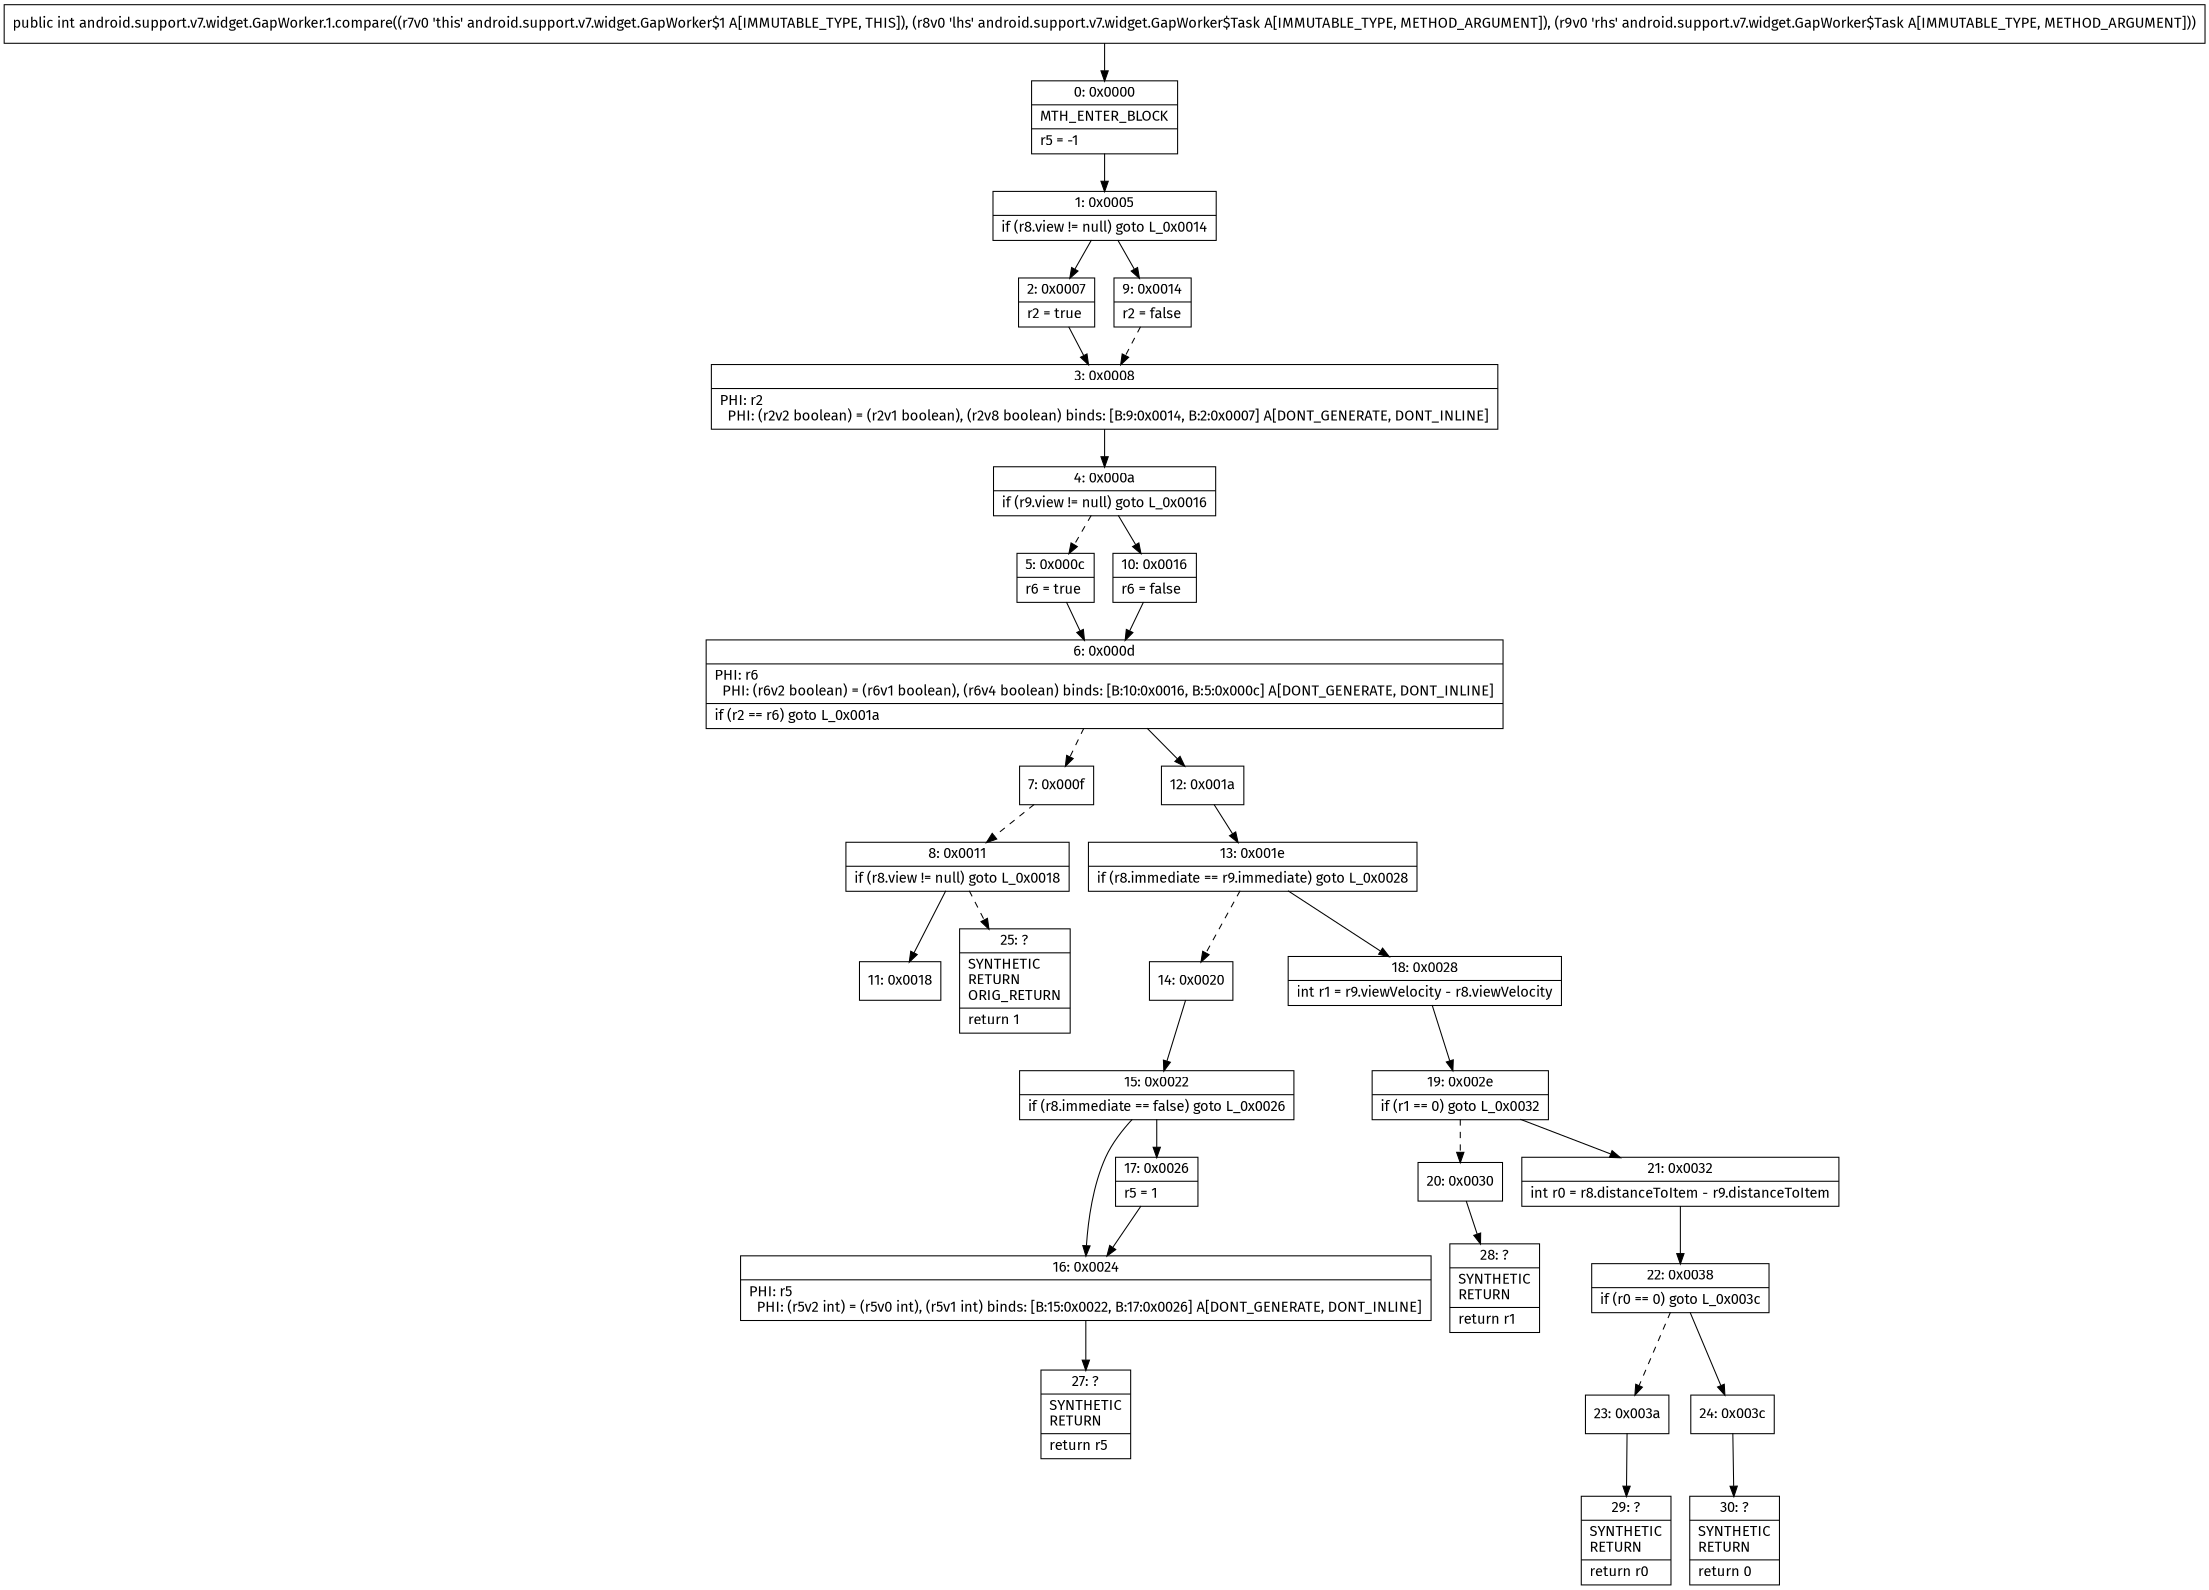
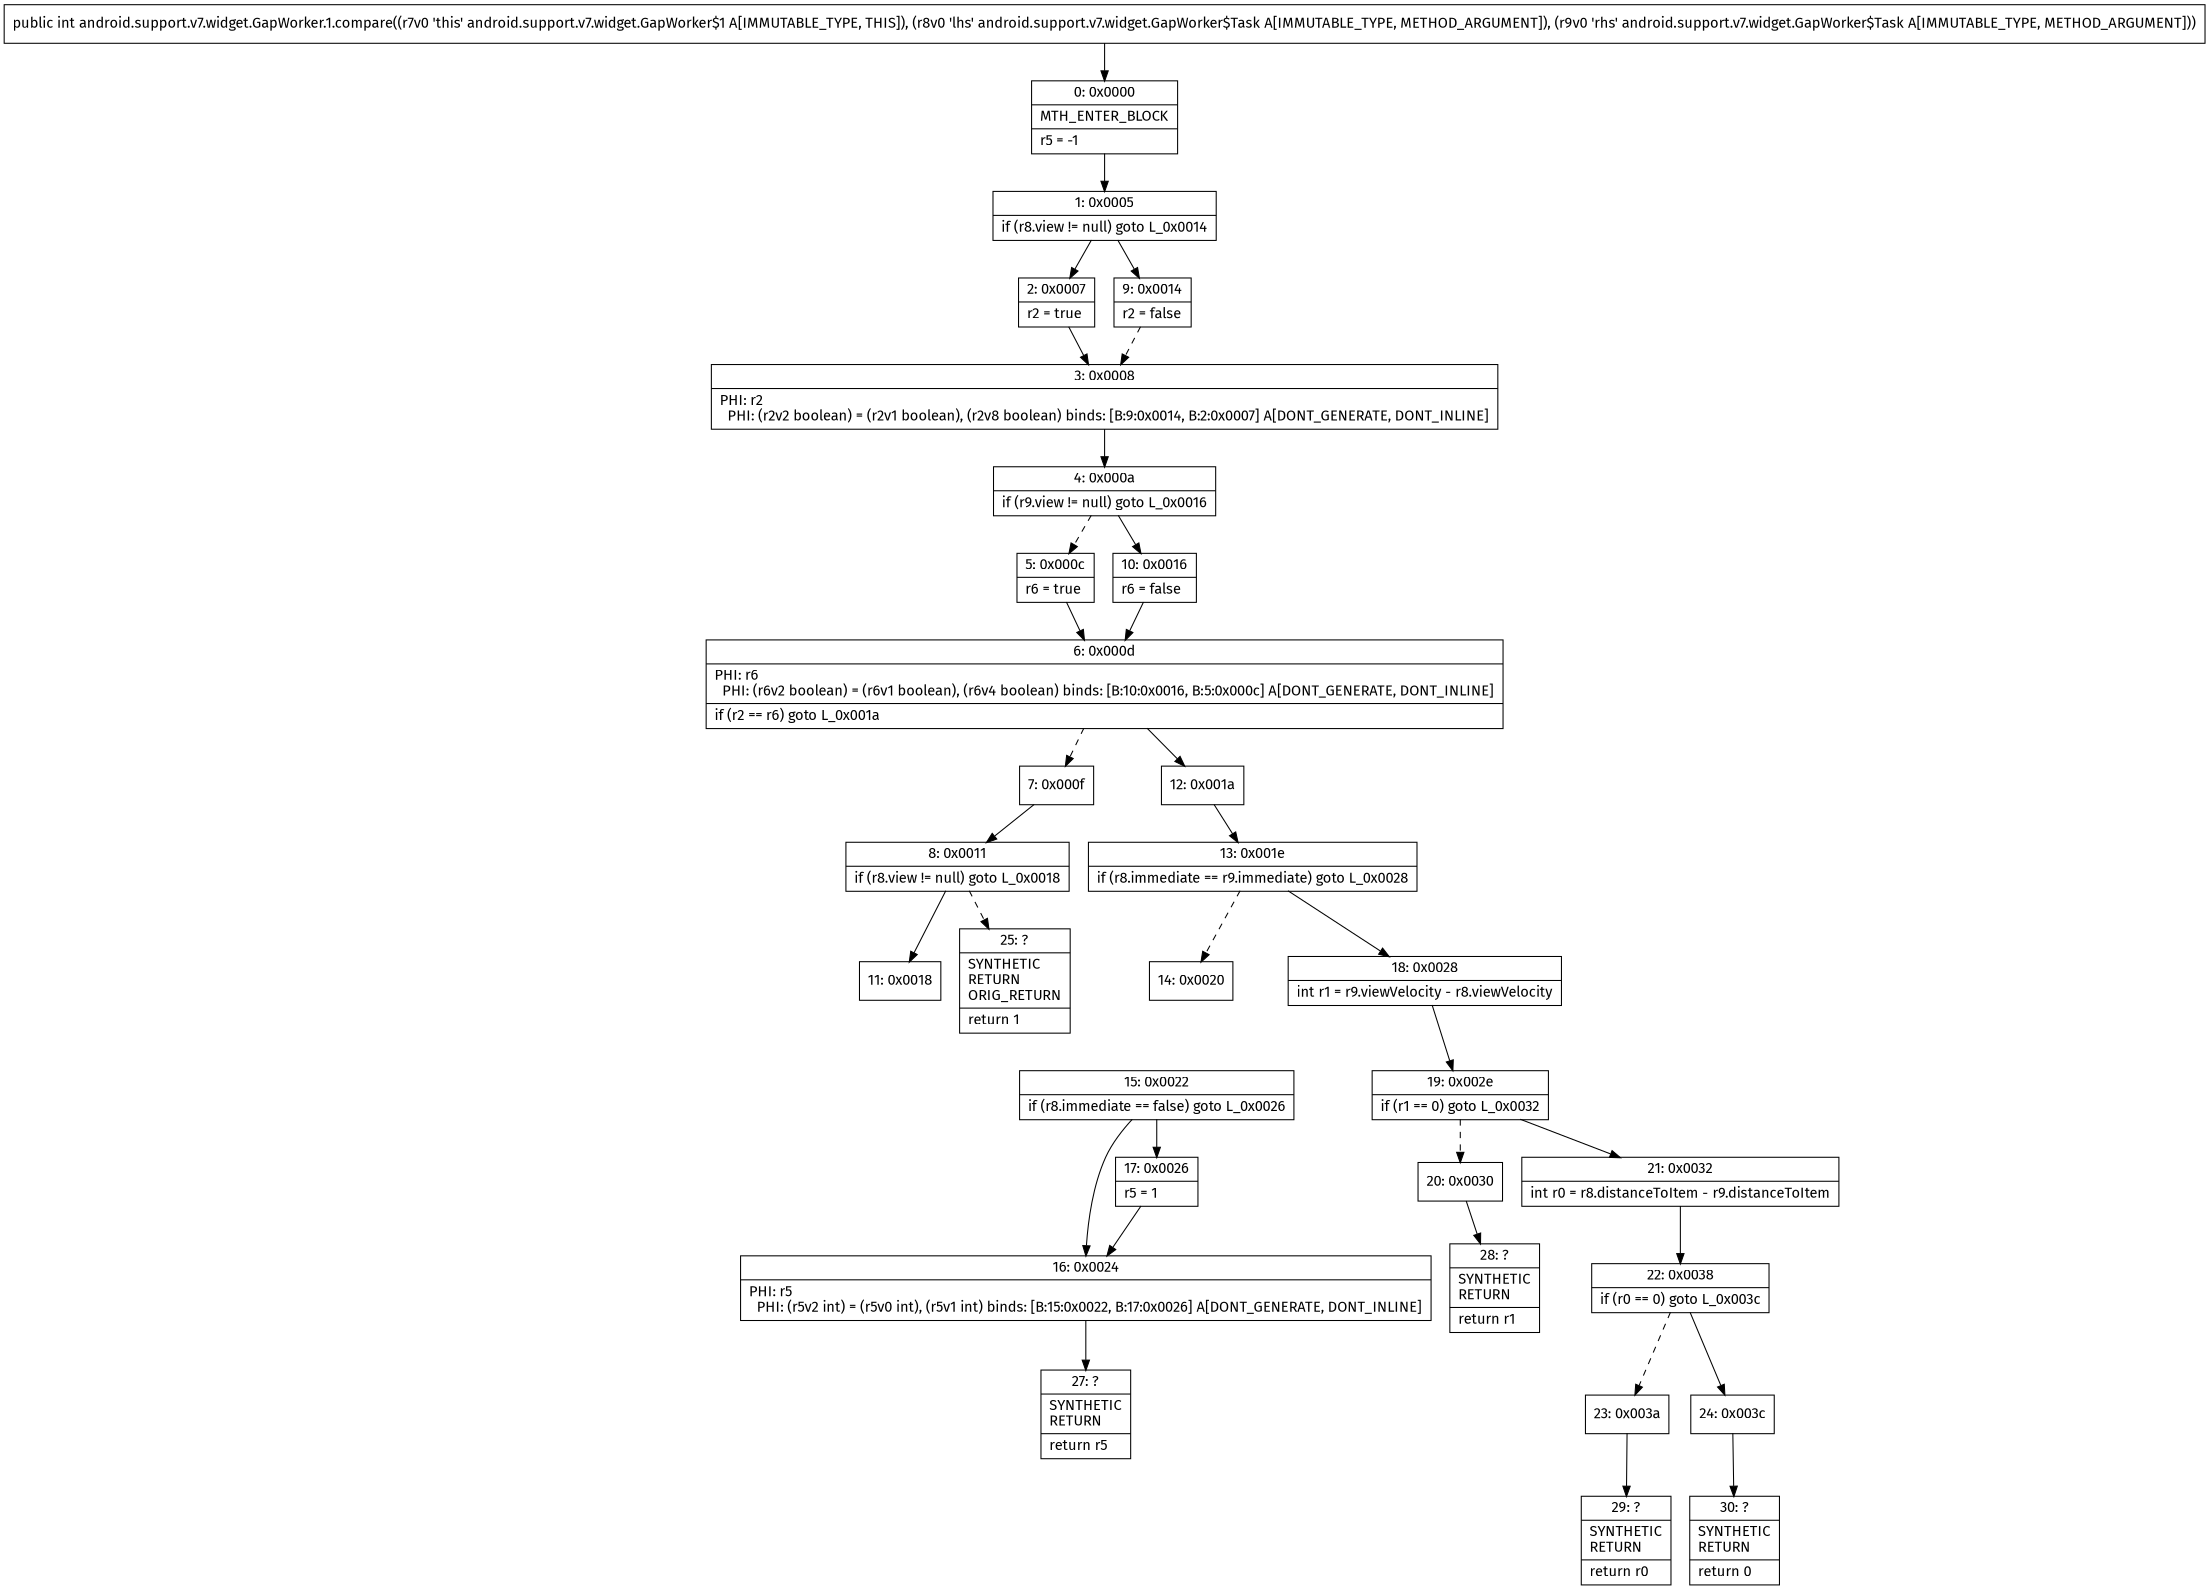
(1014, 820) -> (1014, 820)
(1176, 1030) -> none
